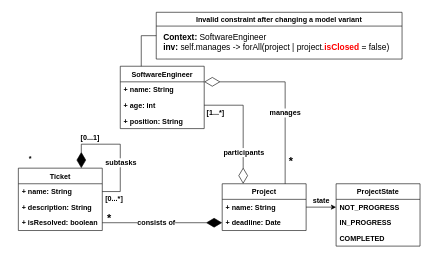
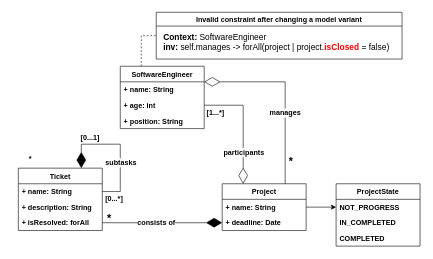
(141, 44) -> (141, 44)
(321, 201) -> none
(58, 223) -> (55, 223)
(362, 223) -> (364, 223)
